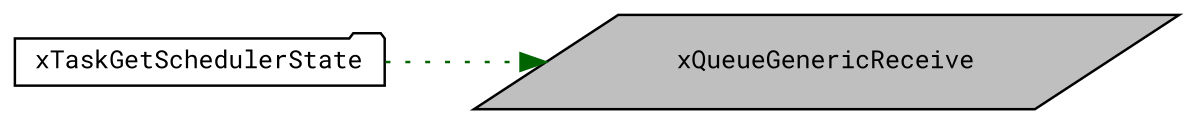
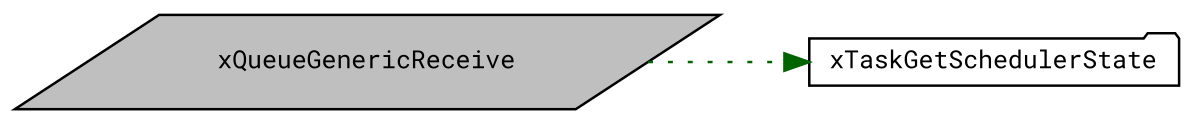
(453, 62) -> (716, 62)
